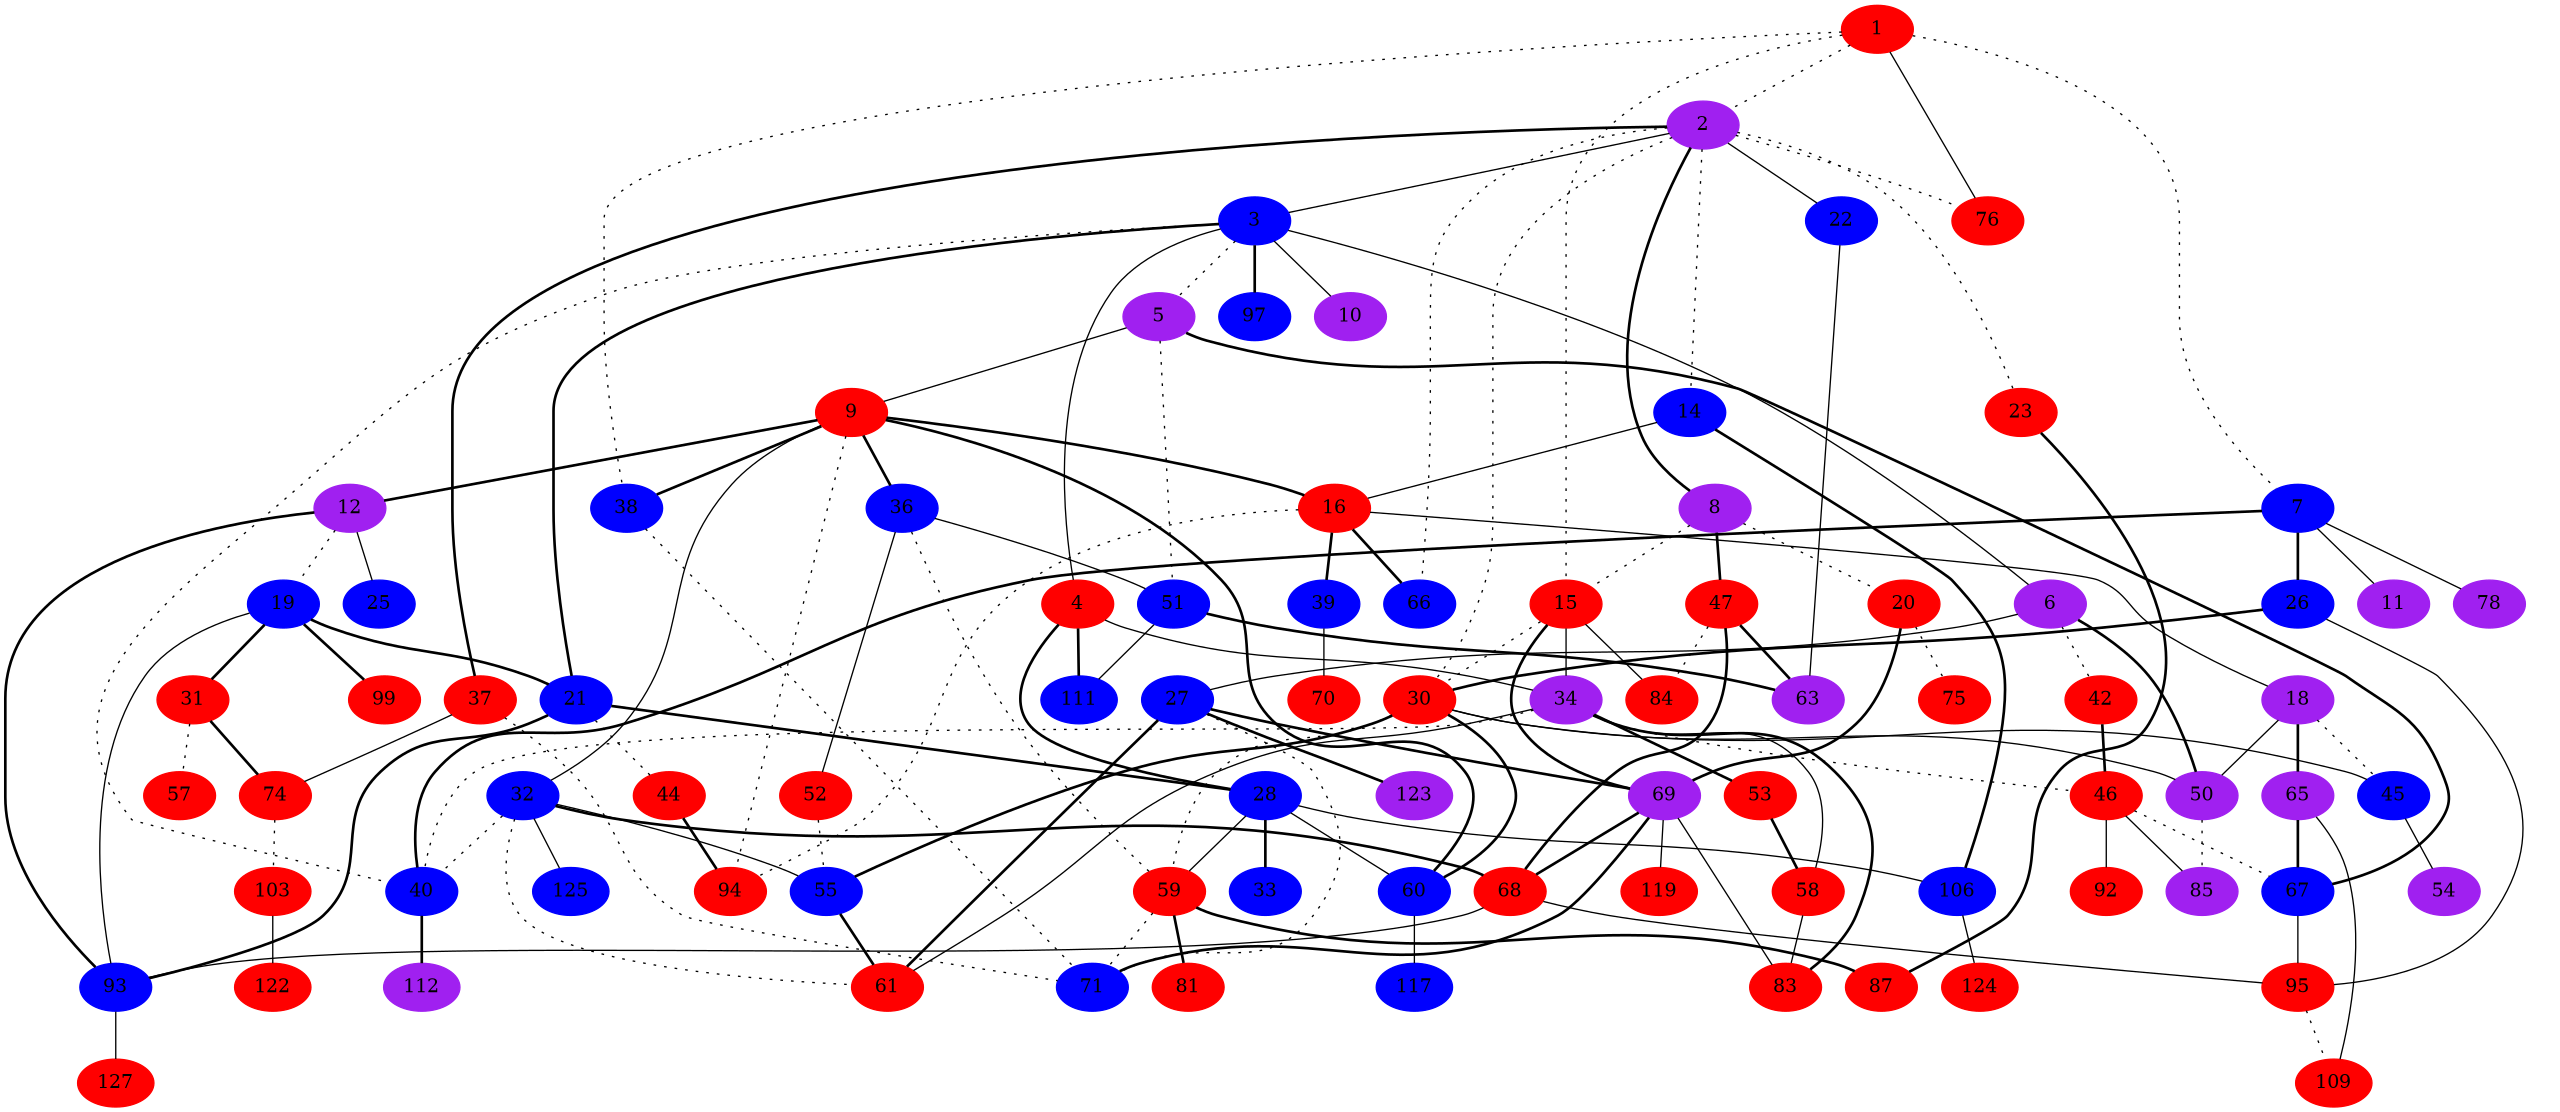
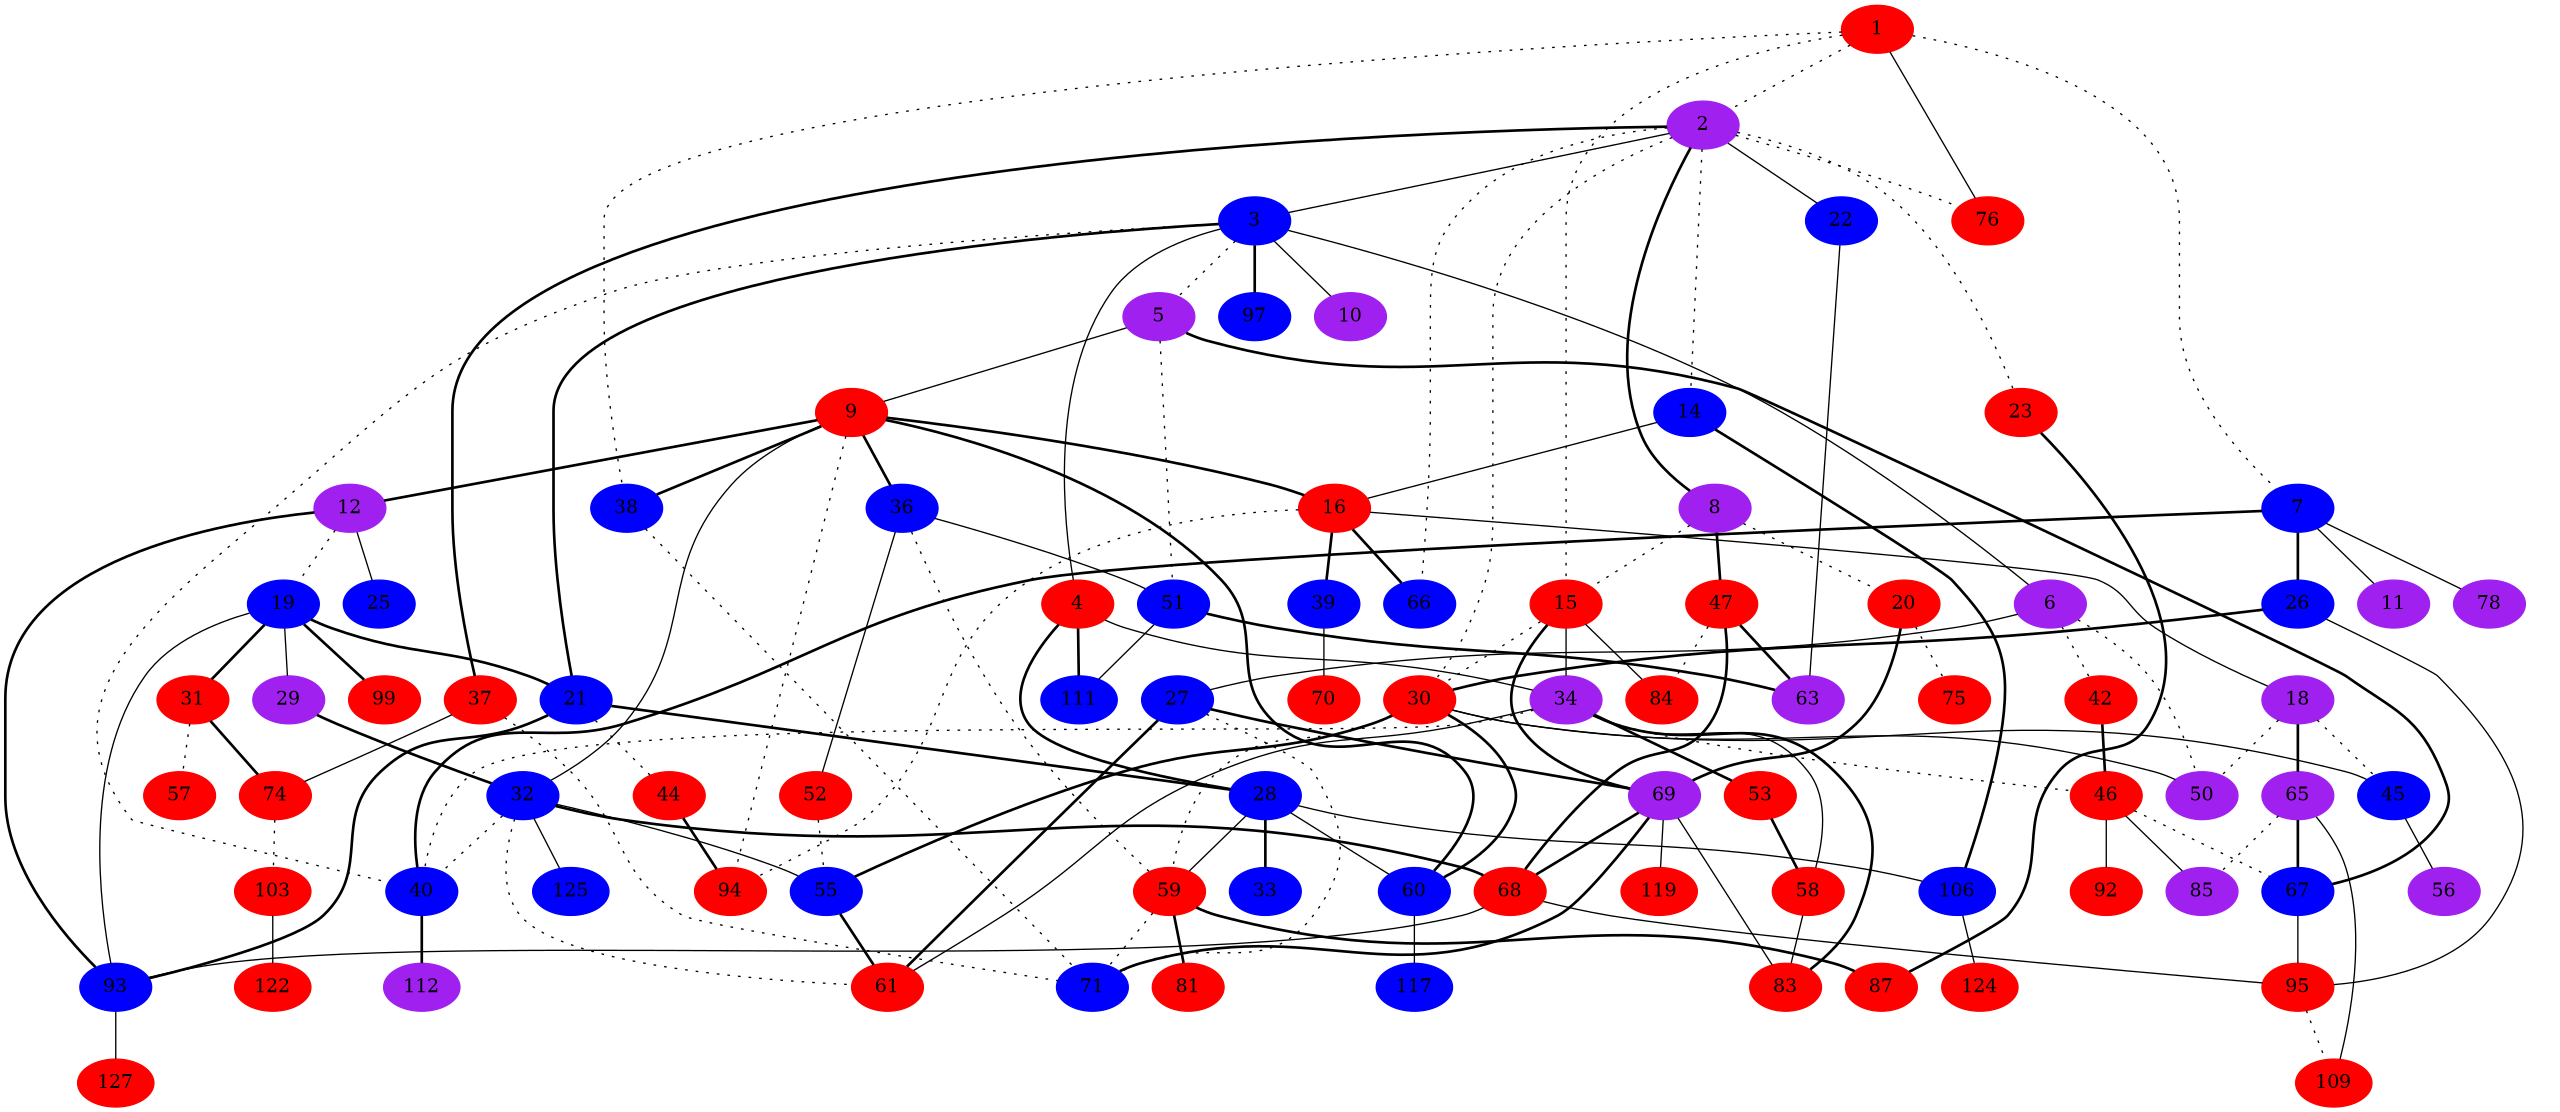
(2154, 683) -> (2154, 683)
none -> (289, 700)
(2254, 744) -> (2254, 744)
(1414, 796) -> none
(2202, 834) -> (2250, 843)
(2444, 891) -> (2444, 891)
